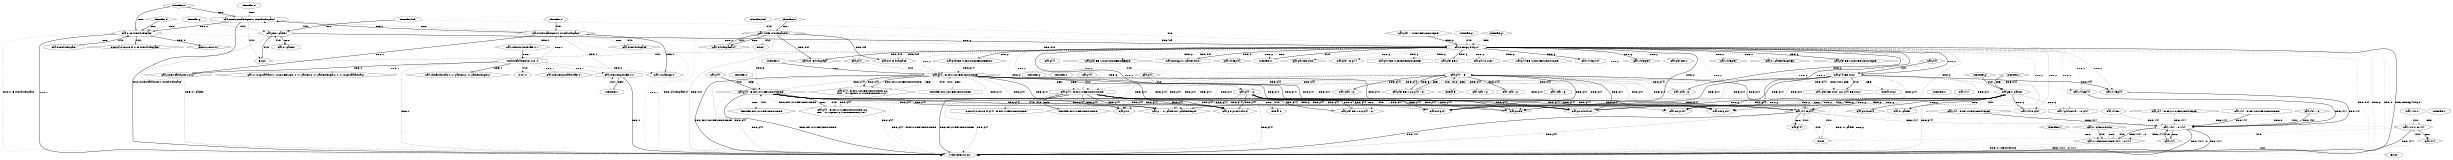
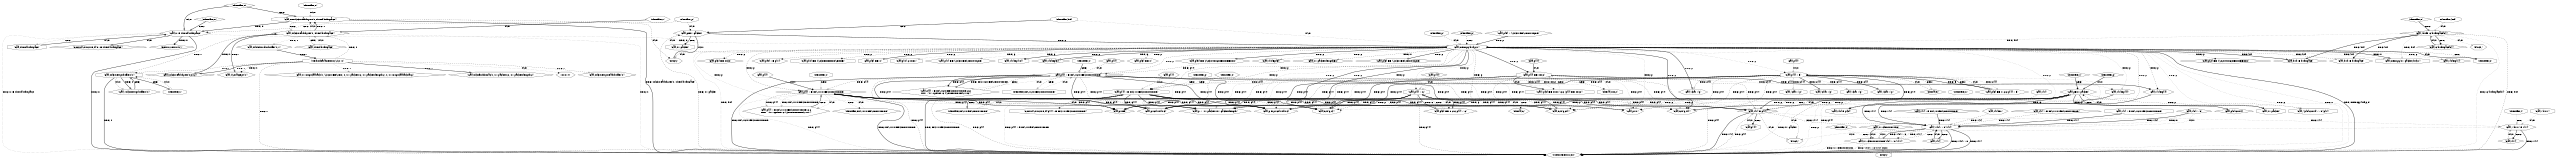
none -> (1583, 78)
none -> (134, 92)
(1742, 102) -> (1235, 86)
